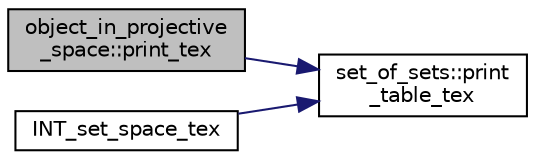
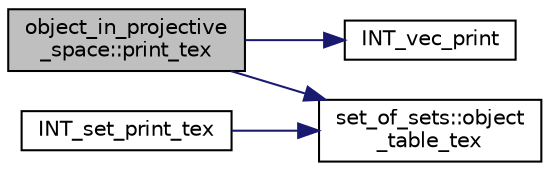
none -> (430, 40)
(423, 85) -> (430, 131)
(127, 131) -> (127, 131)
